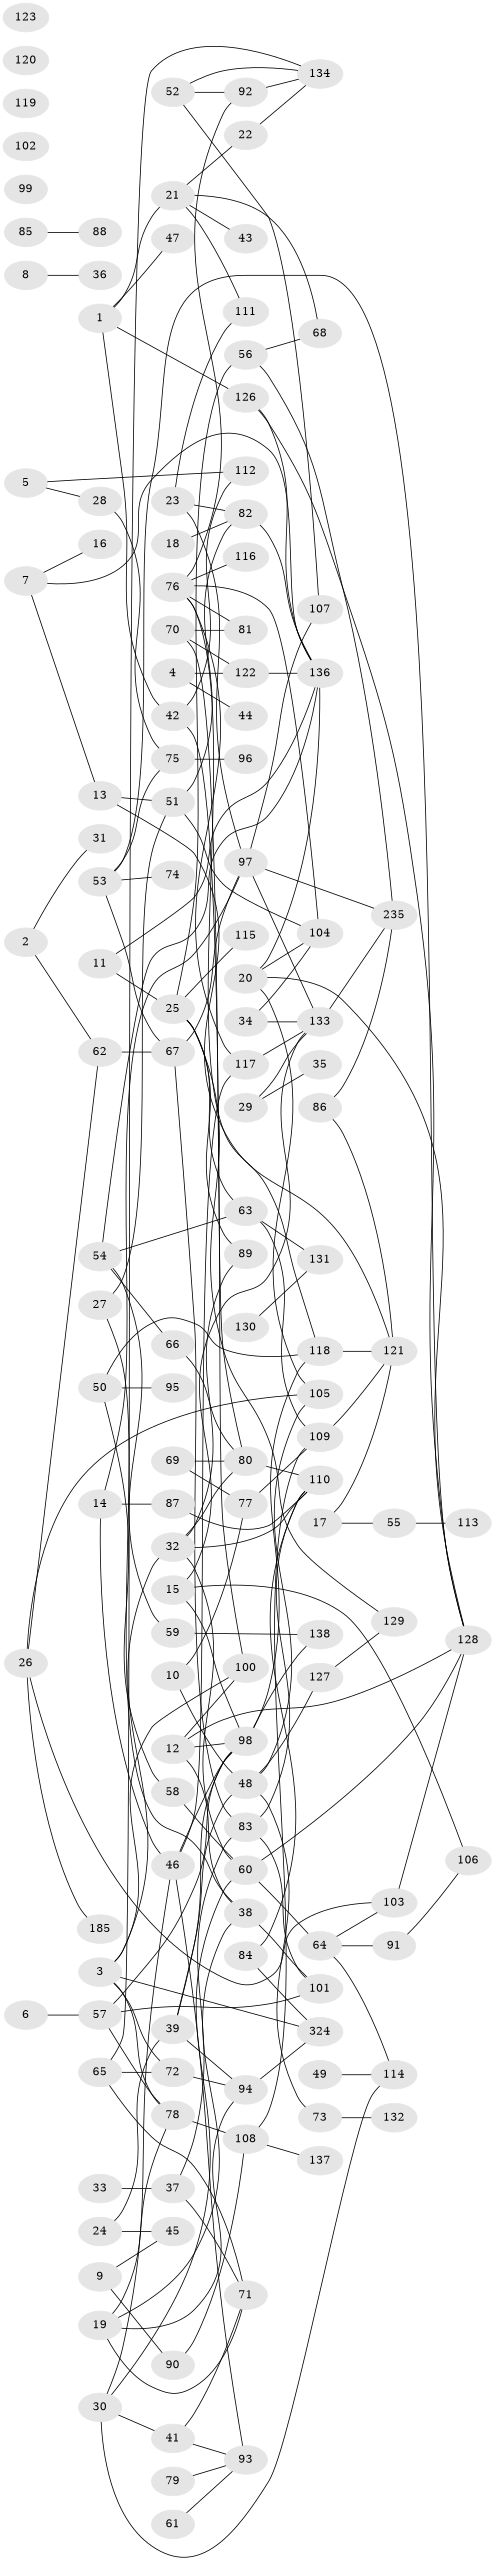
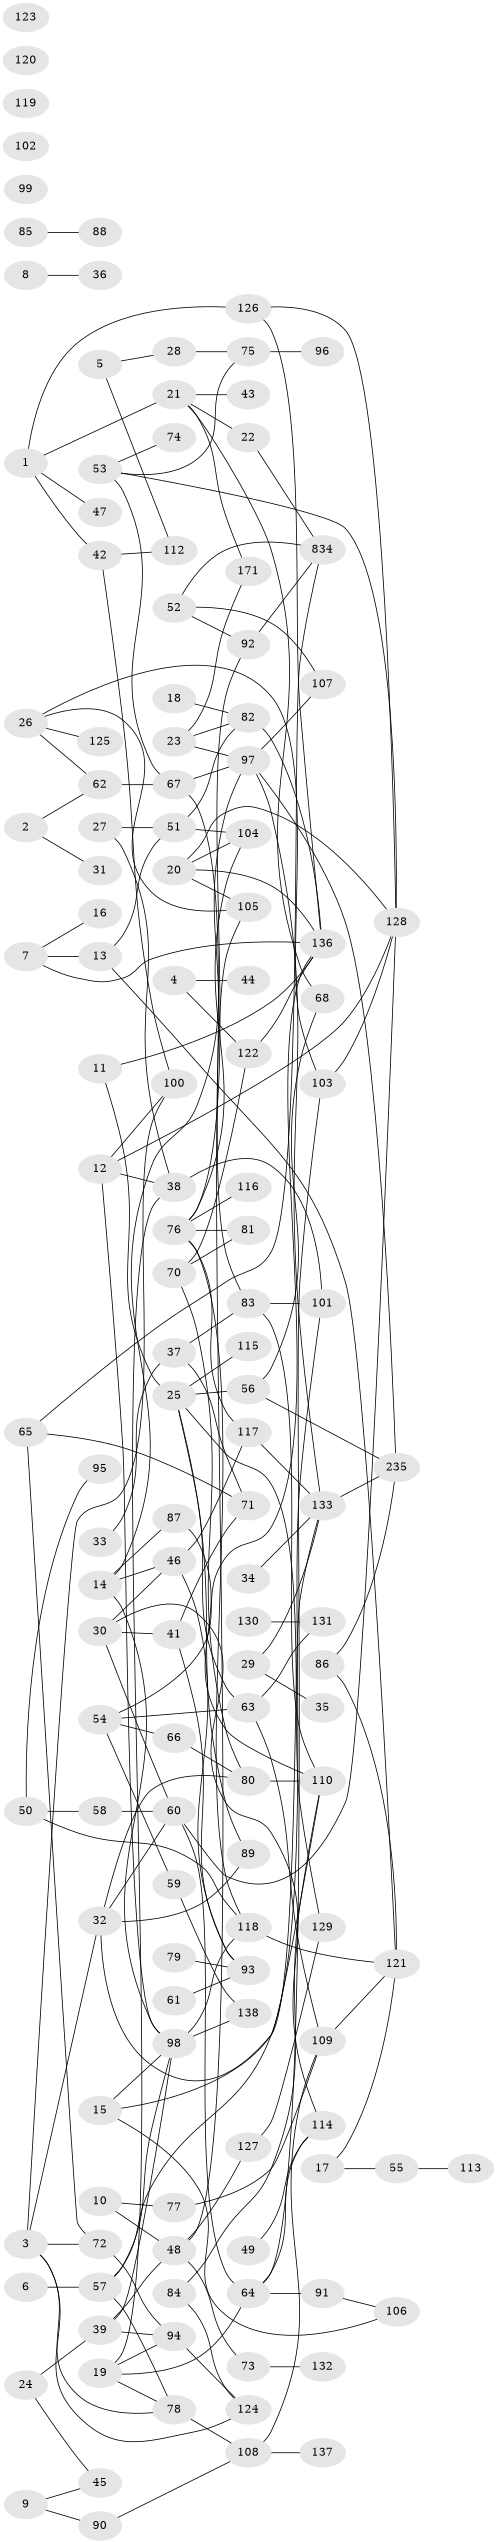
(320, 74) -> (323, 550)
(246, 312) -> (248, 571)
(282, 984) -> none
(173, 1461) -> none
(201, 1805) -> (143, 1771)
(100, 1929) -> (100, 742)
(320, 2032) -> (248, 2410)
(186, 2391) -> (189, 2362)
